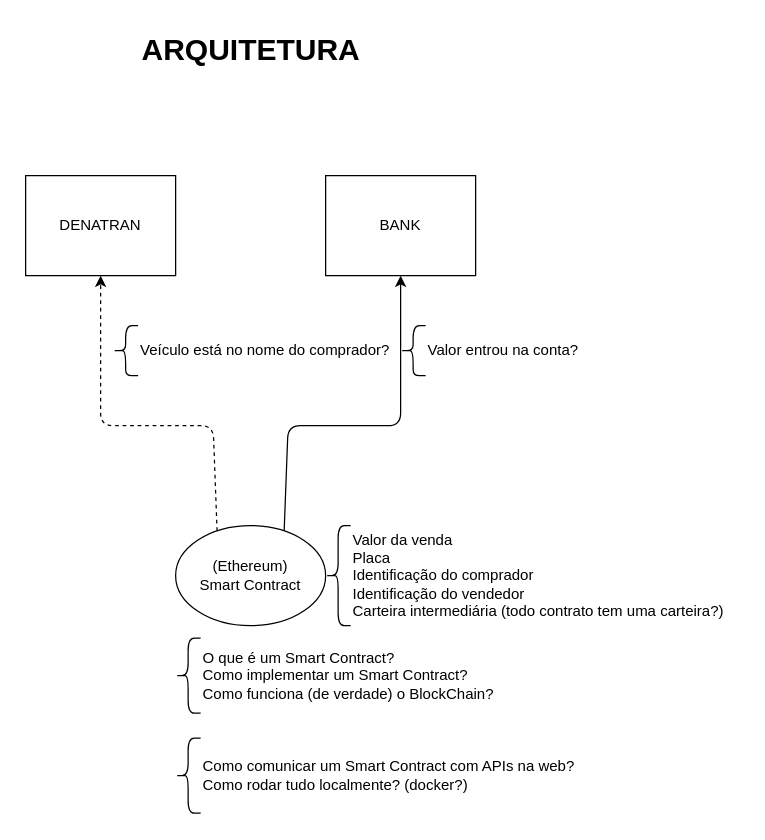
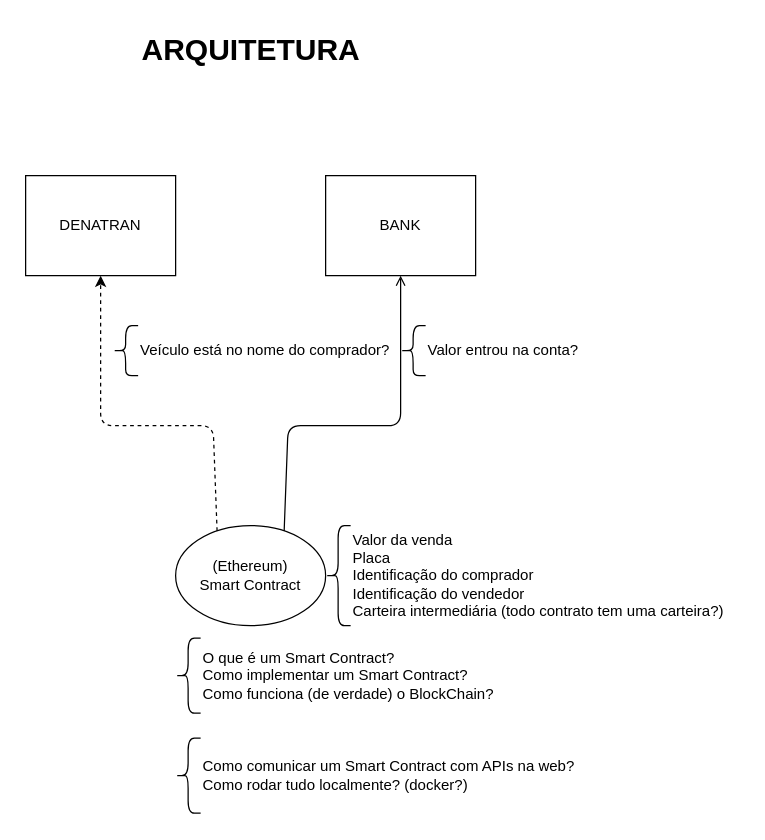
(401, 286) -> (401, 283)
